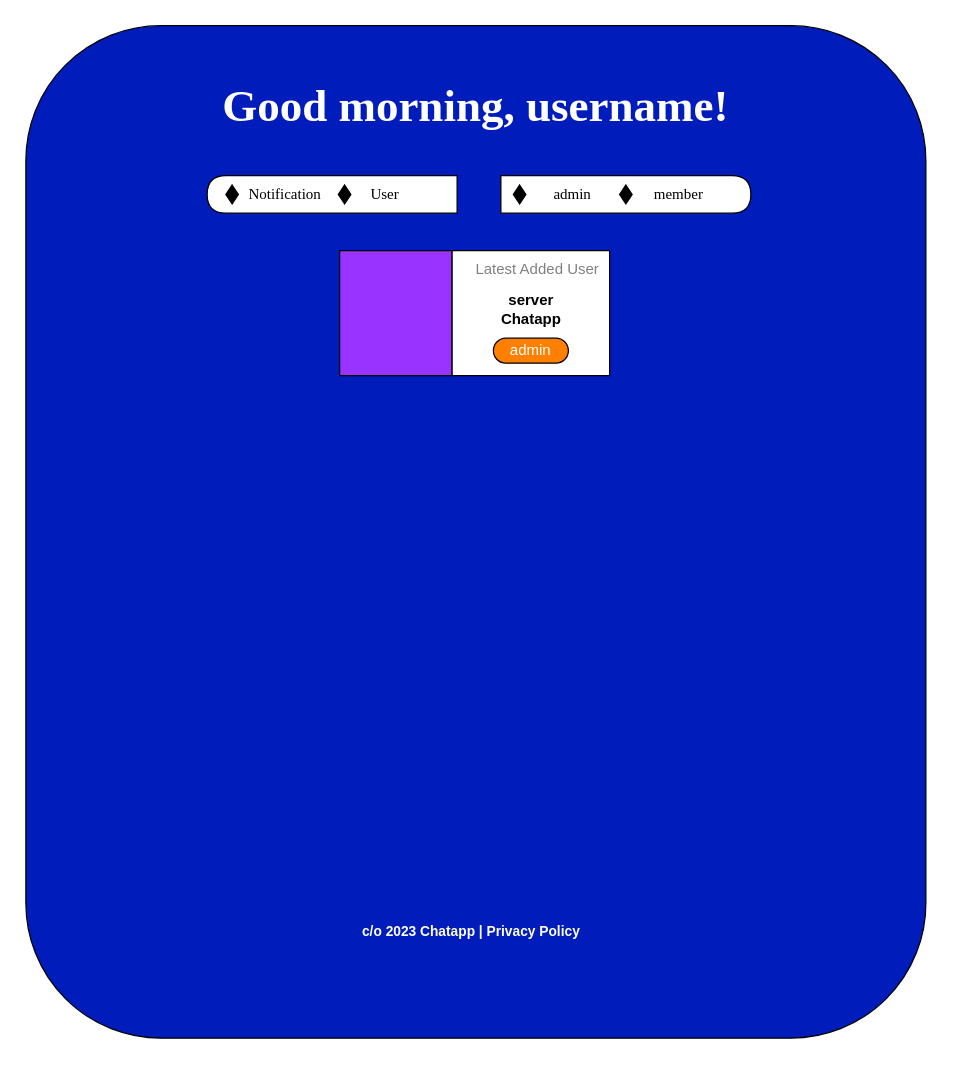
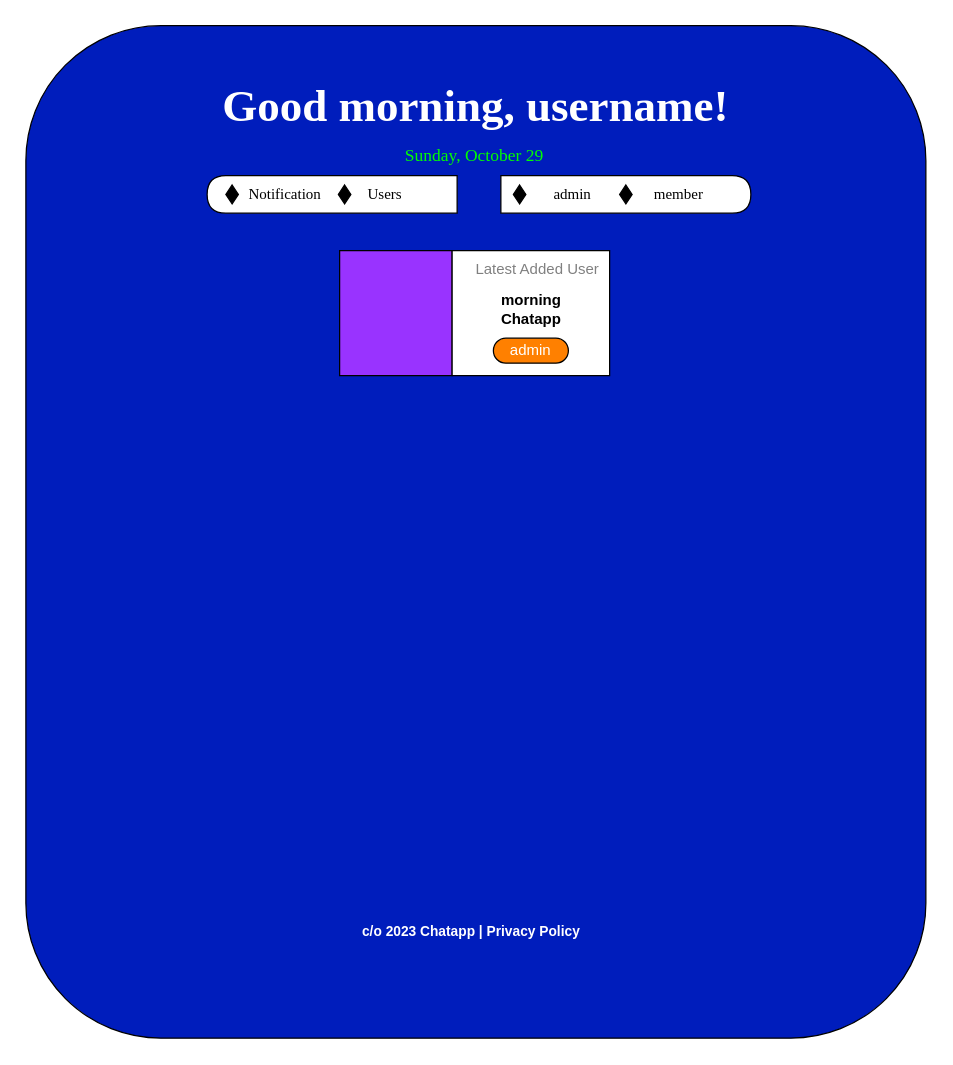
none -> (474, 157)
(385, 194) -> (385, 194)
(531, 301) -> (531, 301)
